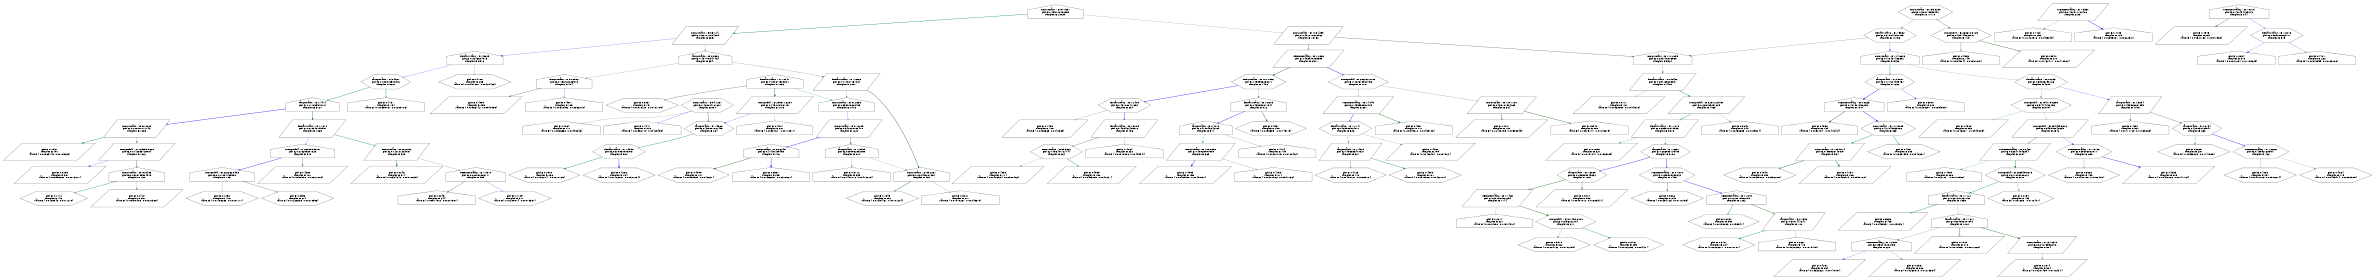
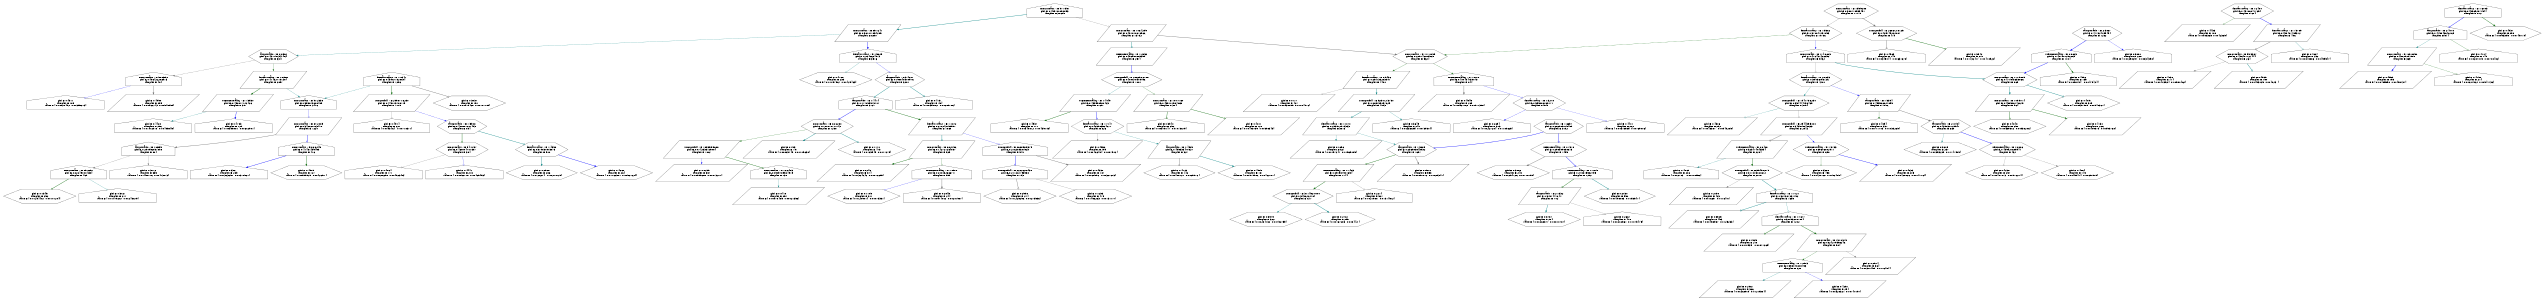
(590, 47) -> (868, 45)
(705, 59) -> (273, 56)
(1663, 59) -> (1420, 56)
none -> (1443, 68)
(1890, 69) -> (1909, 74)
(1259, 82) -> none
(708, 116) -> (462, 137)
(898, 124) -> (256, 91)
(137, 128) -> (827, 126)
(1665, 140) -> (1376, 138)
(96, 187) -> (849, 138)
(2021, 198) -> (1711, 196)
(1919, 234) -> (1810, 255)
